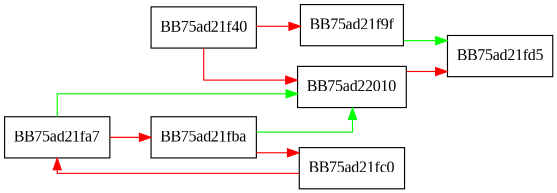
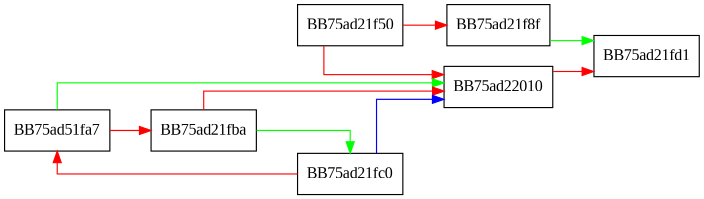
(352, 25) -> (498, 25)
(204, 27) -> (350, 25)
(500, 56) -> (647, 56)
none -> (378, 99)
(311, 132) -> (309, 91)
(57, 137) -> (57, 130)
(272, 153) -> (309, 130)
